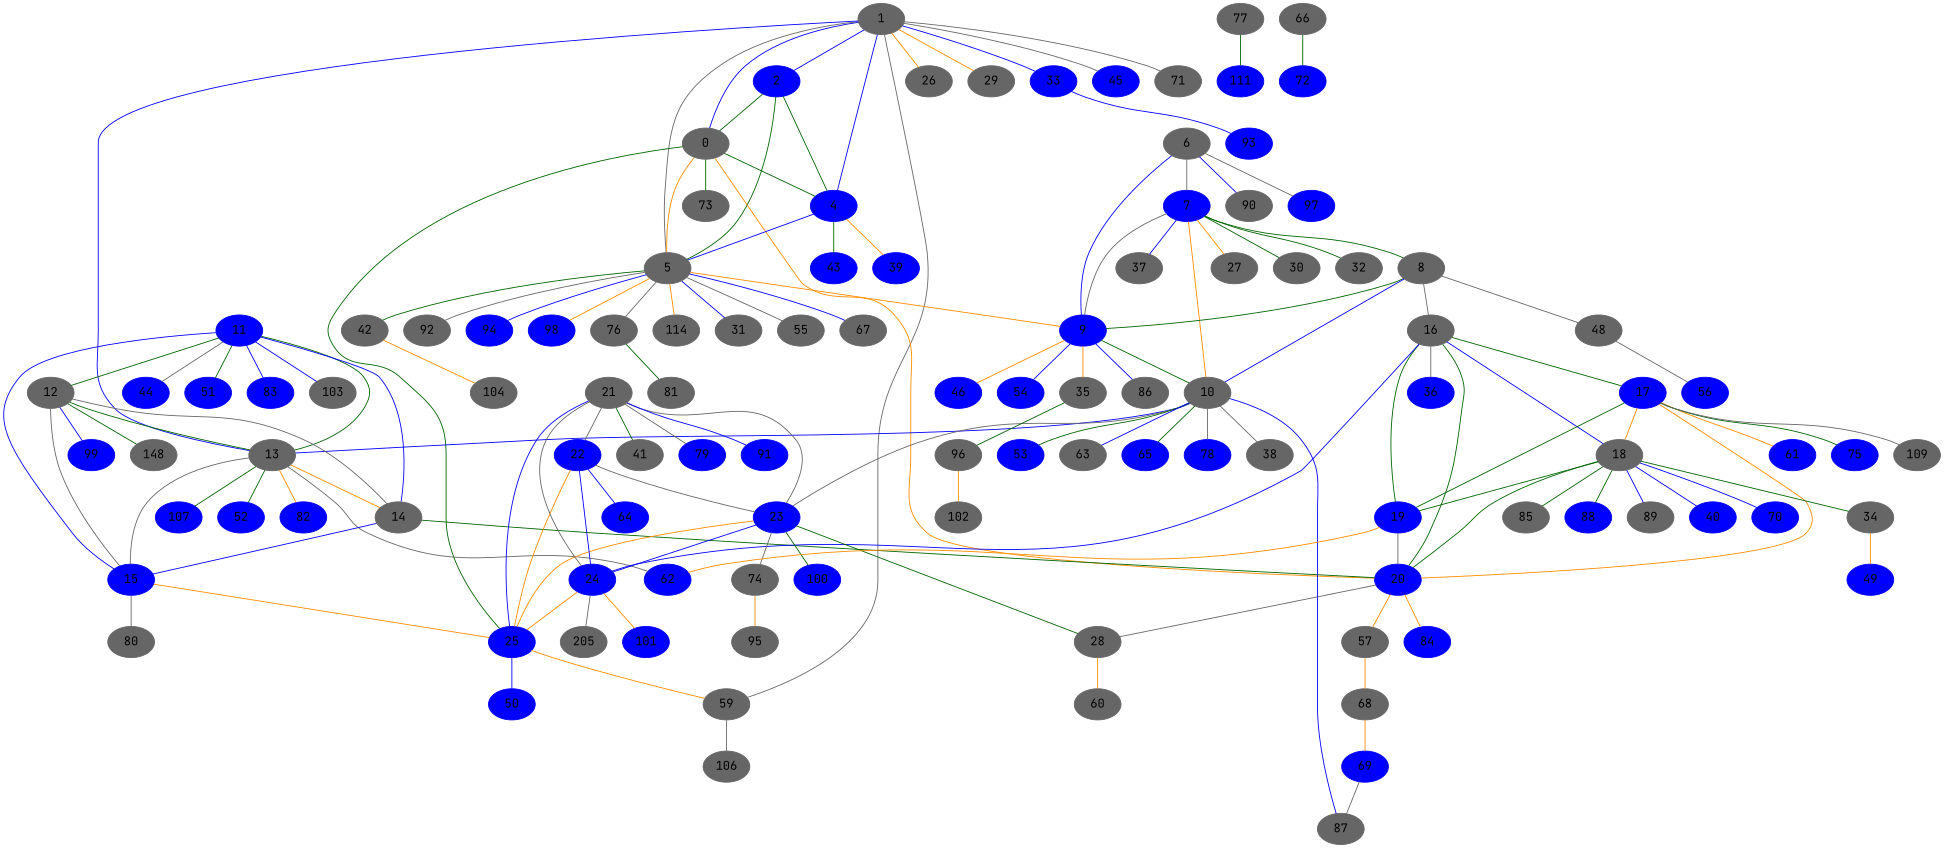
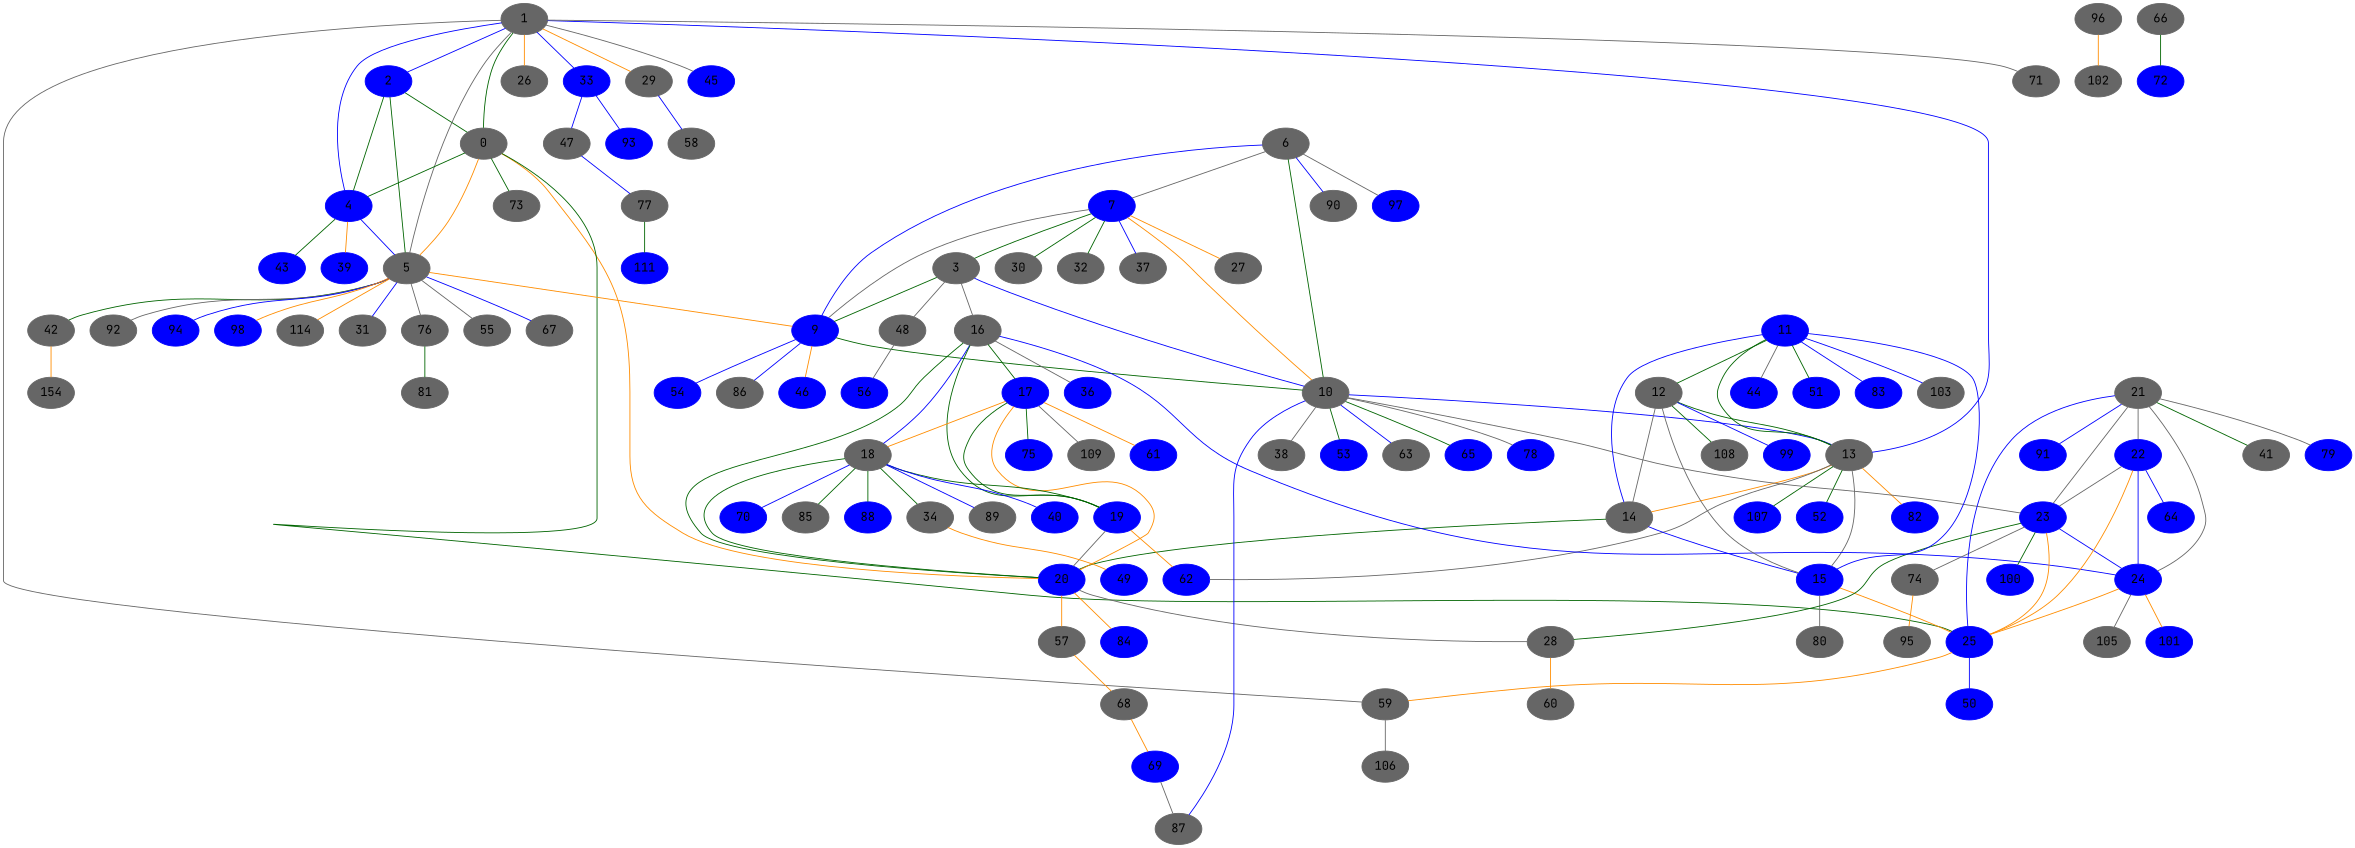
(766, 52) -> (490, 78)
none -> (567, 144)
none -> (691, 144)
none -> (1306, 268)
(1421, 268) -> (956, 268)
(494, 393) -> (51, 393)
(1083, 393) -> none
(154, 455) -> (1724, 455)
(584, 642) -> (2107, 642)
